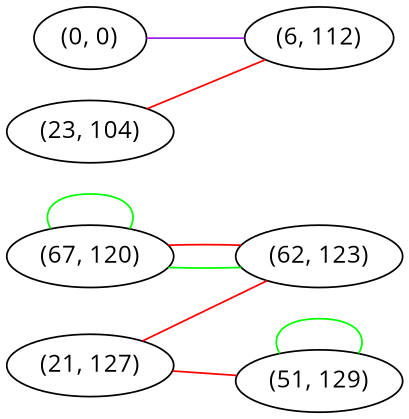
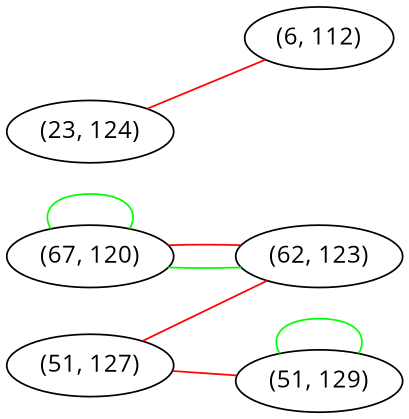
(90, 38) -> none
(90, 132) -> (90, 132)
(90, 365) -> (90, 365)
